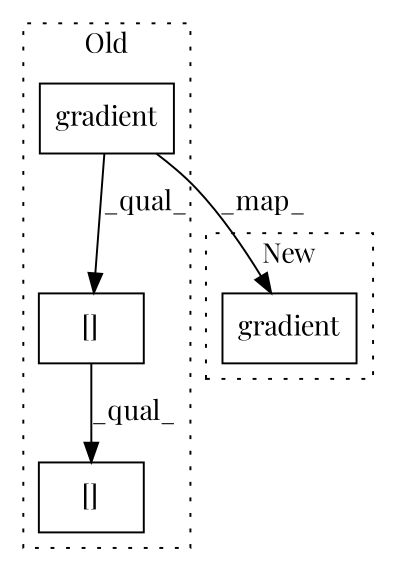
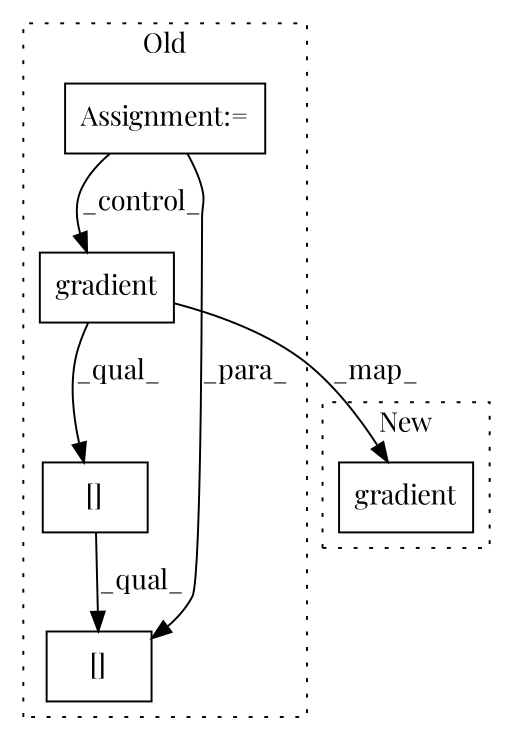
none -> (165, 119)
